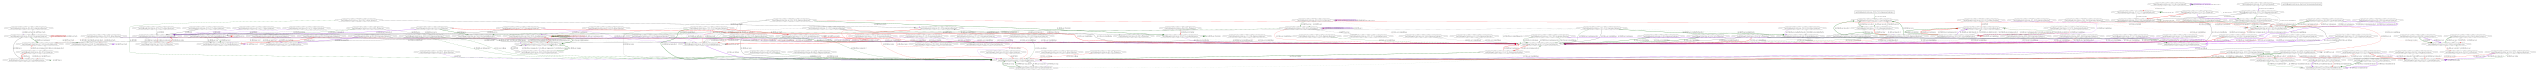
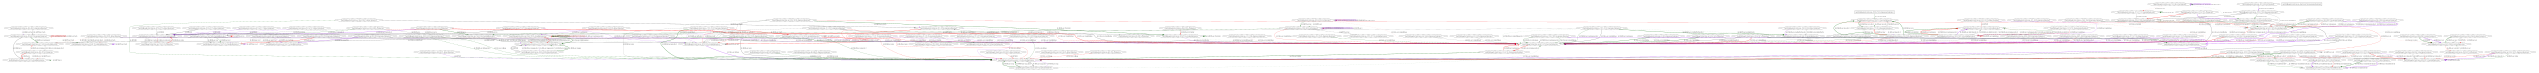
(777, 40) -> (1062, 40)
